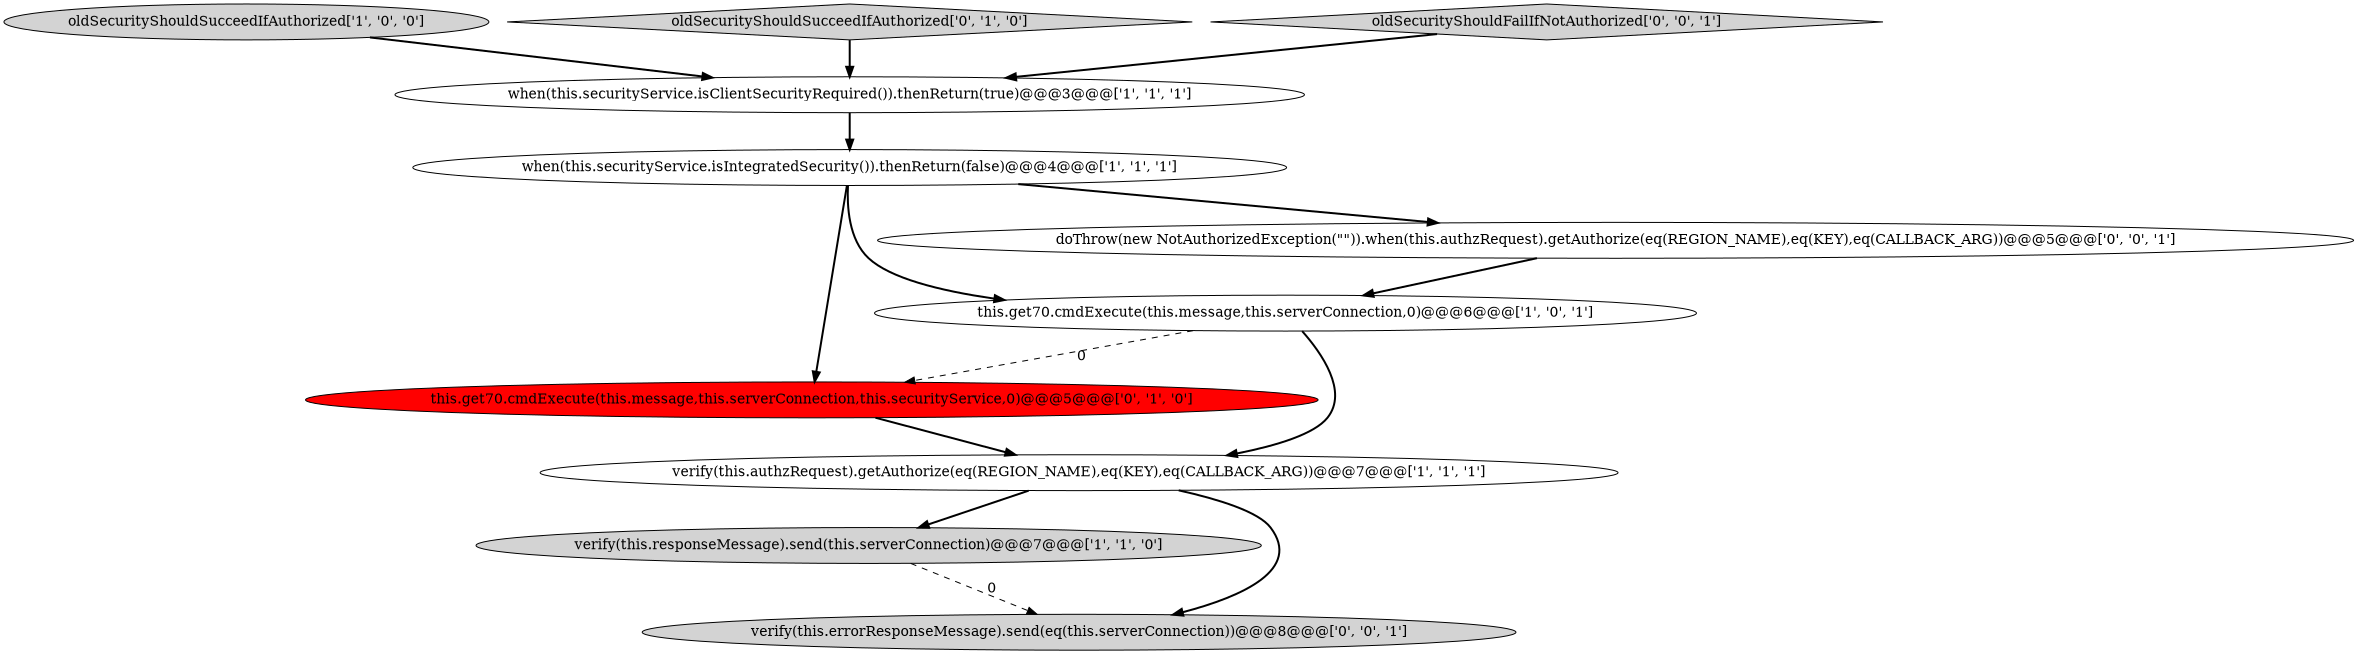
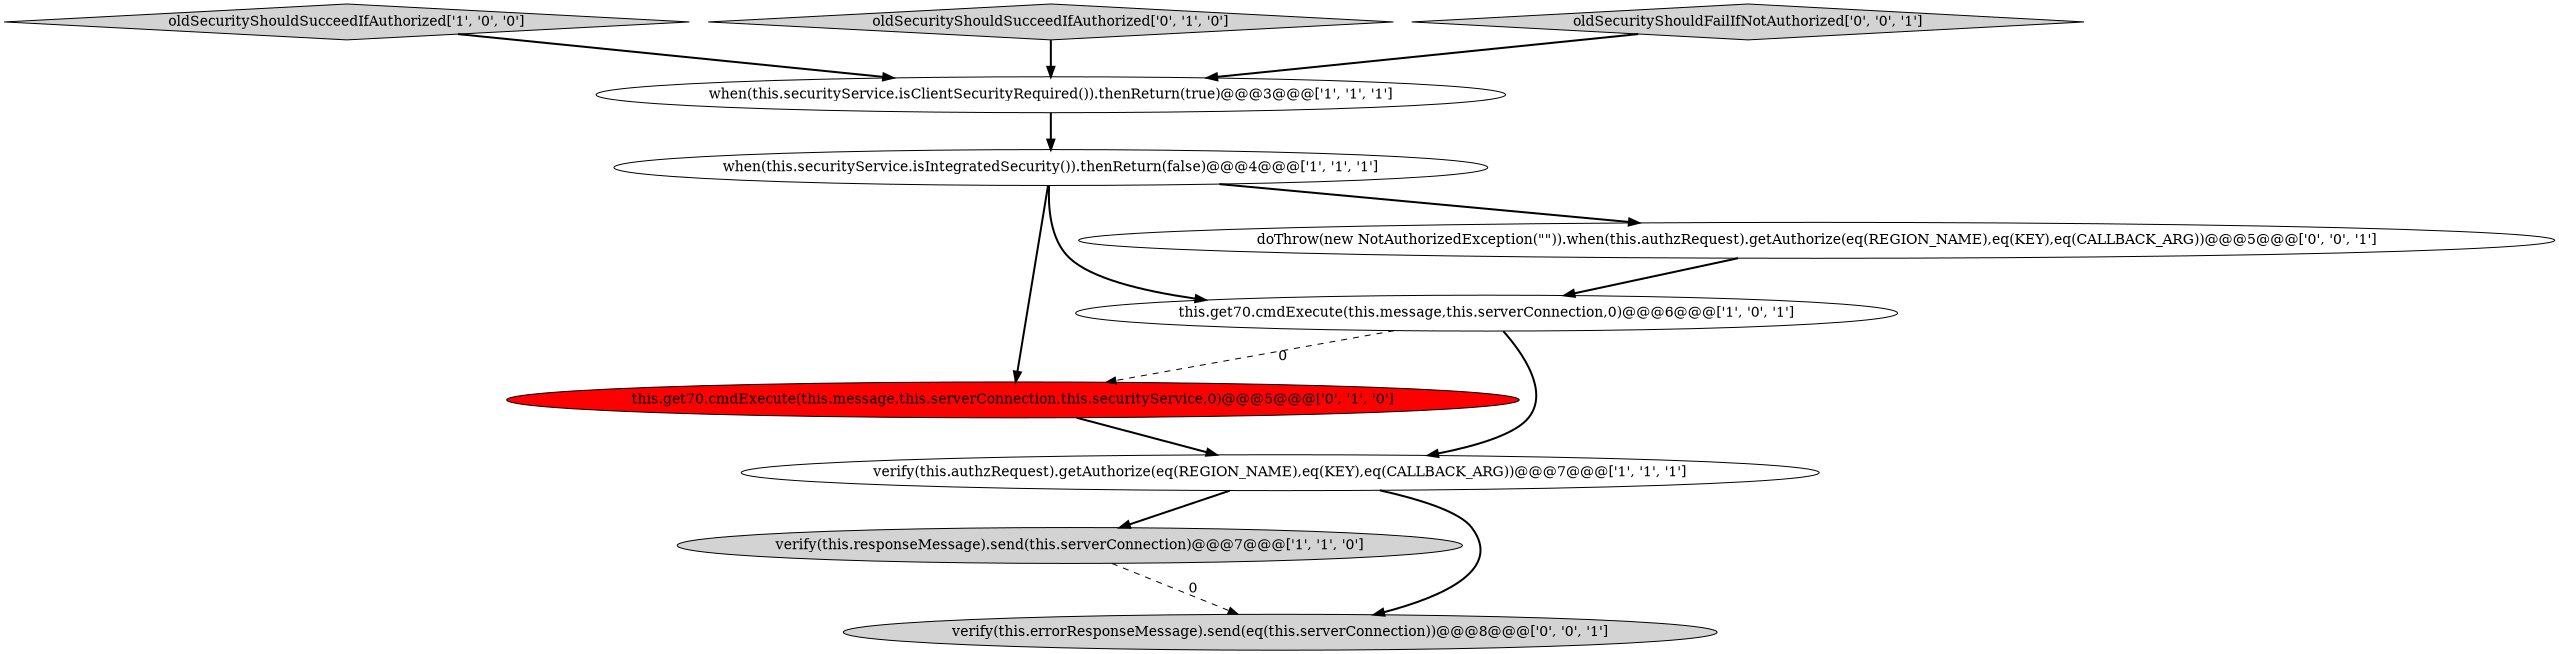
(246, 22) -> (347, 22)
